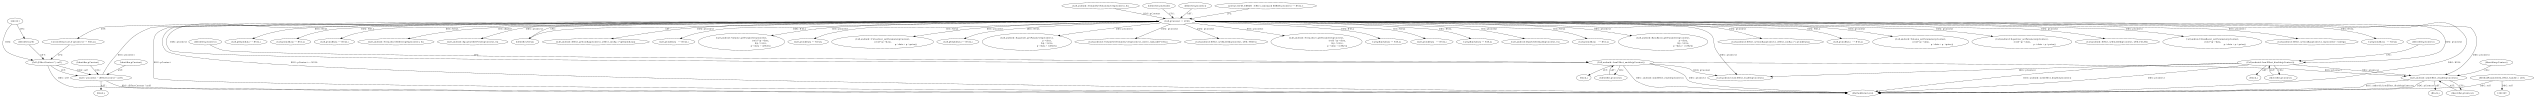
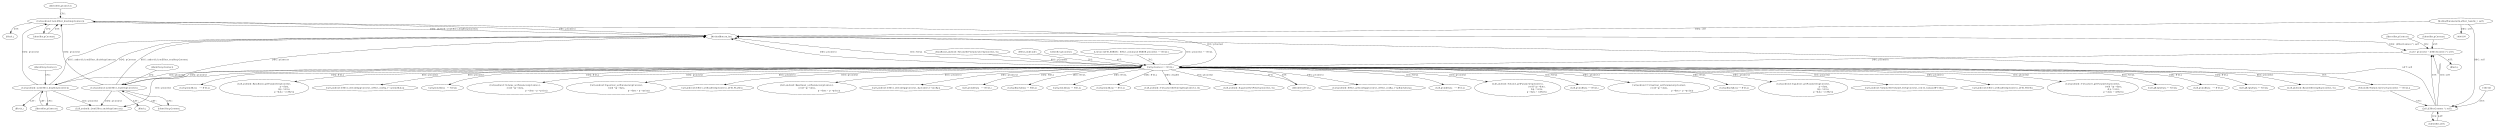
(1101, 6) -> (967, 52)
(1159, 6) -> (1027, 52)
(1177, 21) -> (1160, 67)
(20, 31) -> (2432, 115)
(9, 42) -> (2482, 101)
(73, 42) -> (2384, 88)
none -> (2474, 70)
(63, 78) -> (2407, 67)
(975, 92) -> (1571, 37)
